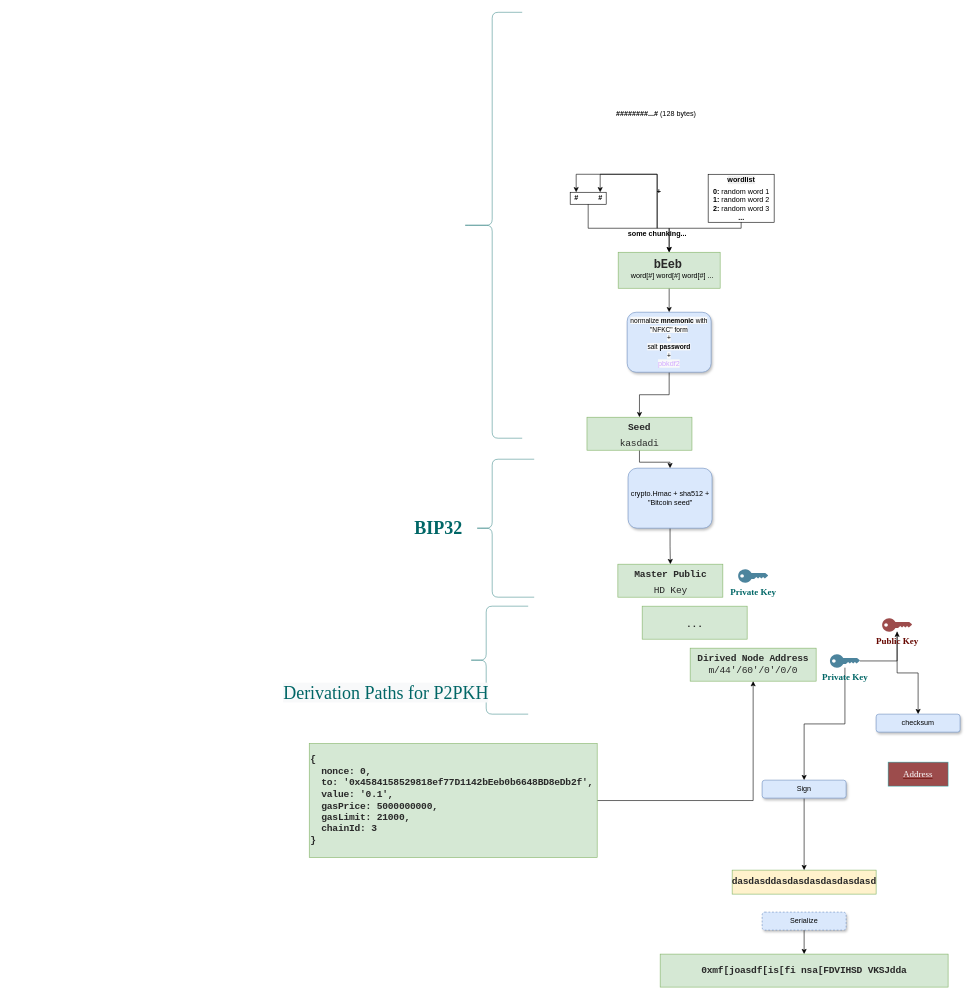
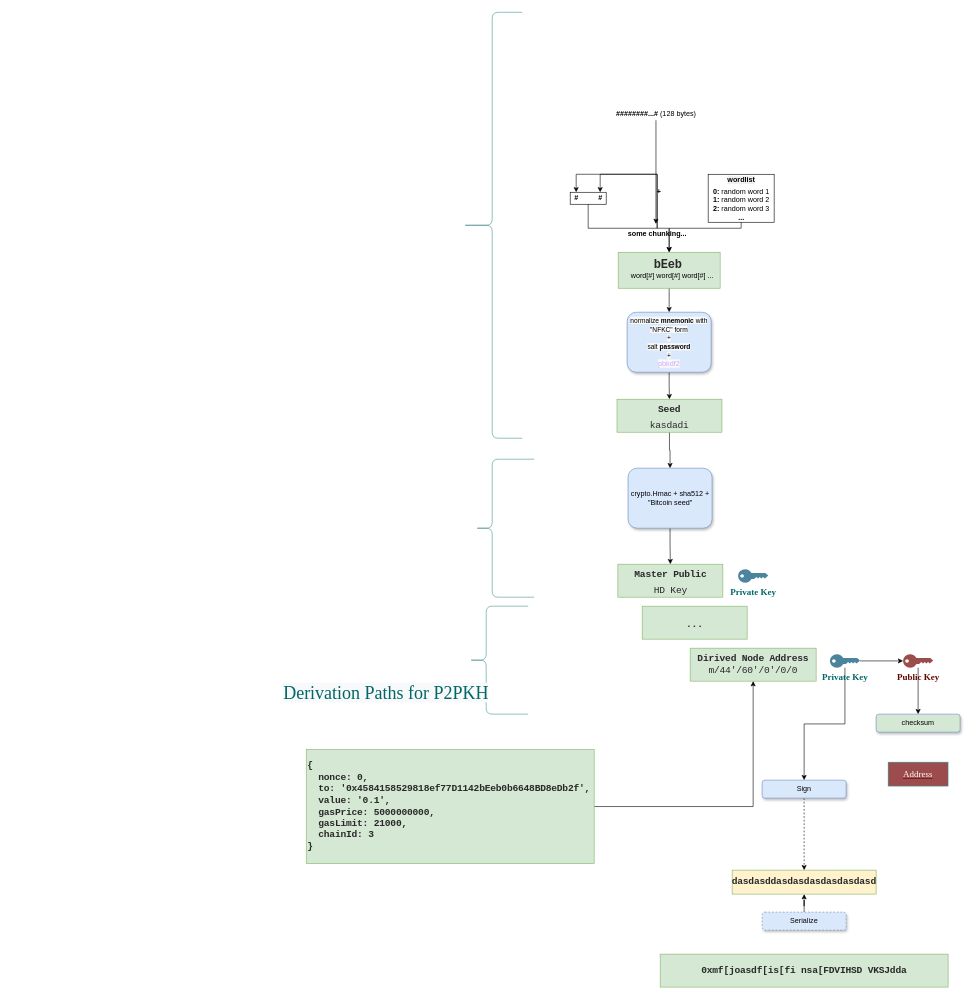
none -> (656, 146)
(640, 434) -> (670, 416)
(438, 528) -> none
(897, 625) -> (918, 661)
(918, 723) -> (918, 723)
(453, 801) -> (450, 807)
(804, 832) -> (804, 832)
(804, 948) -> (804, 903)
